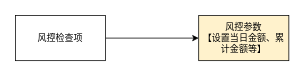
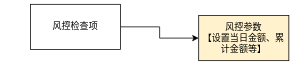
(60, 38) -> (75, 27)
